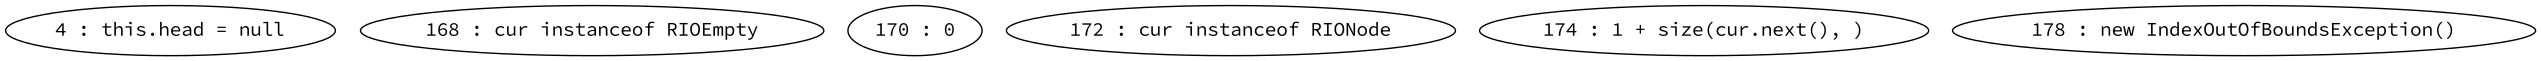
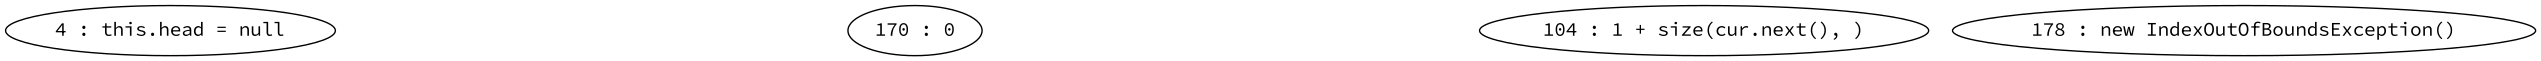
(592, 31) -> none
(1231, 31) -> none
(1704, 31) -> (1704, 31)
